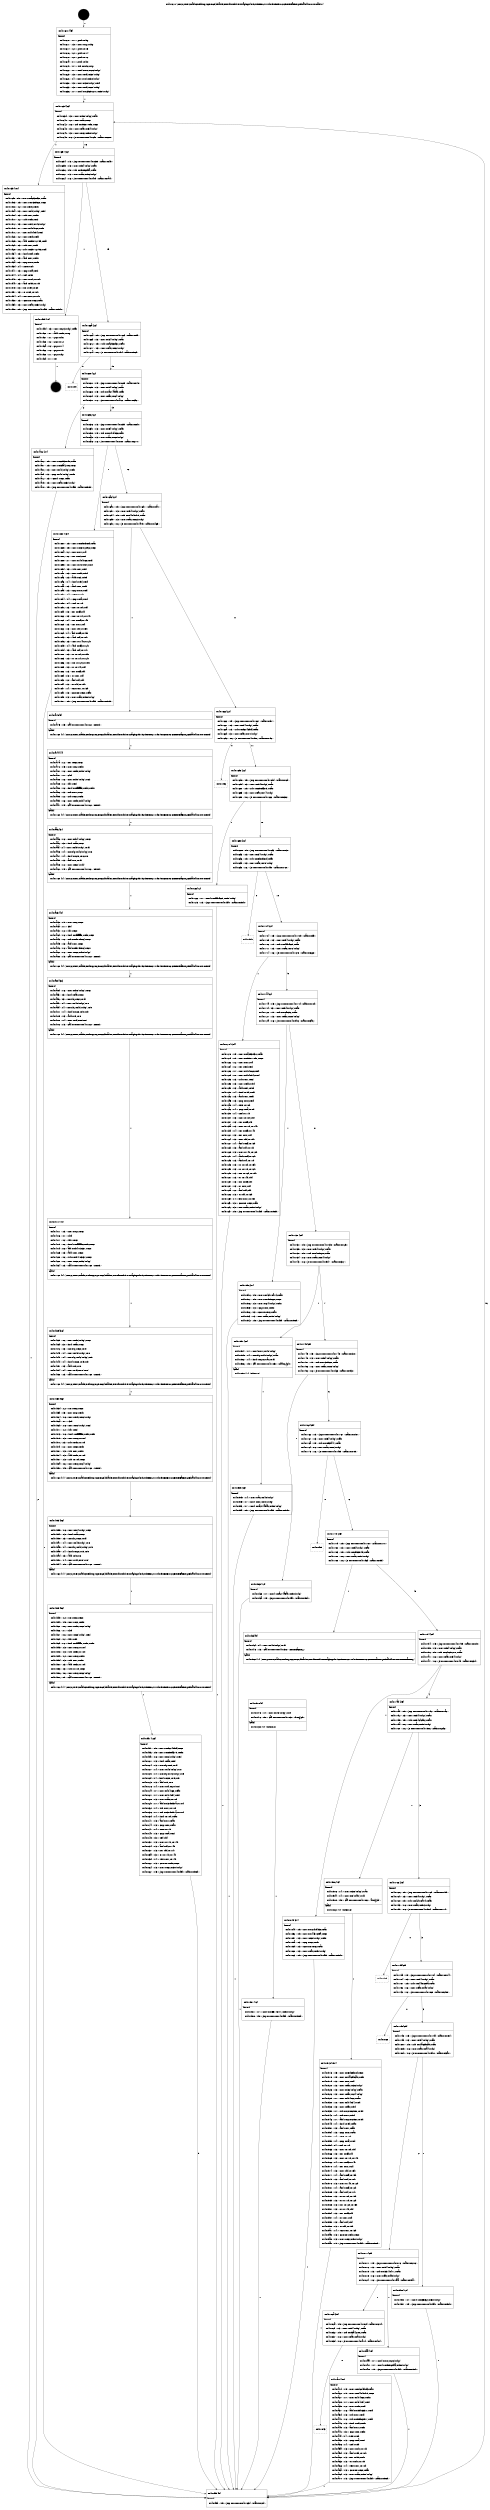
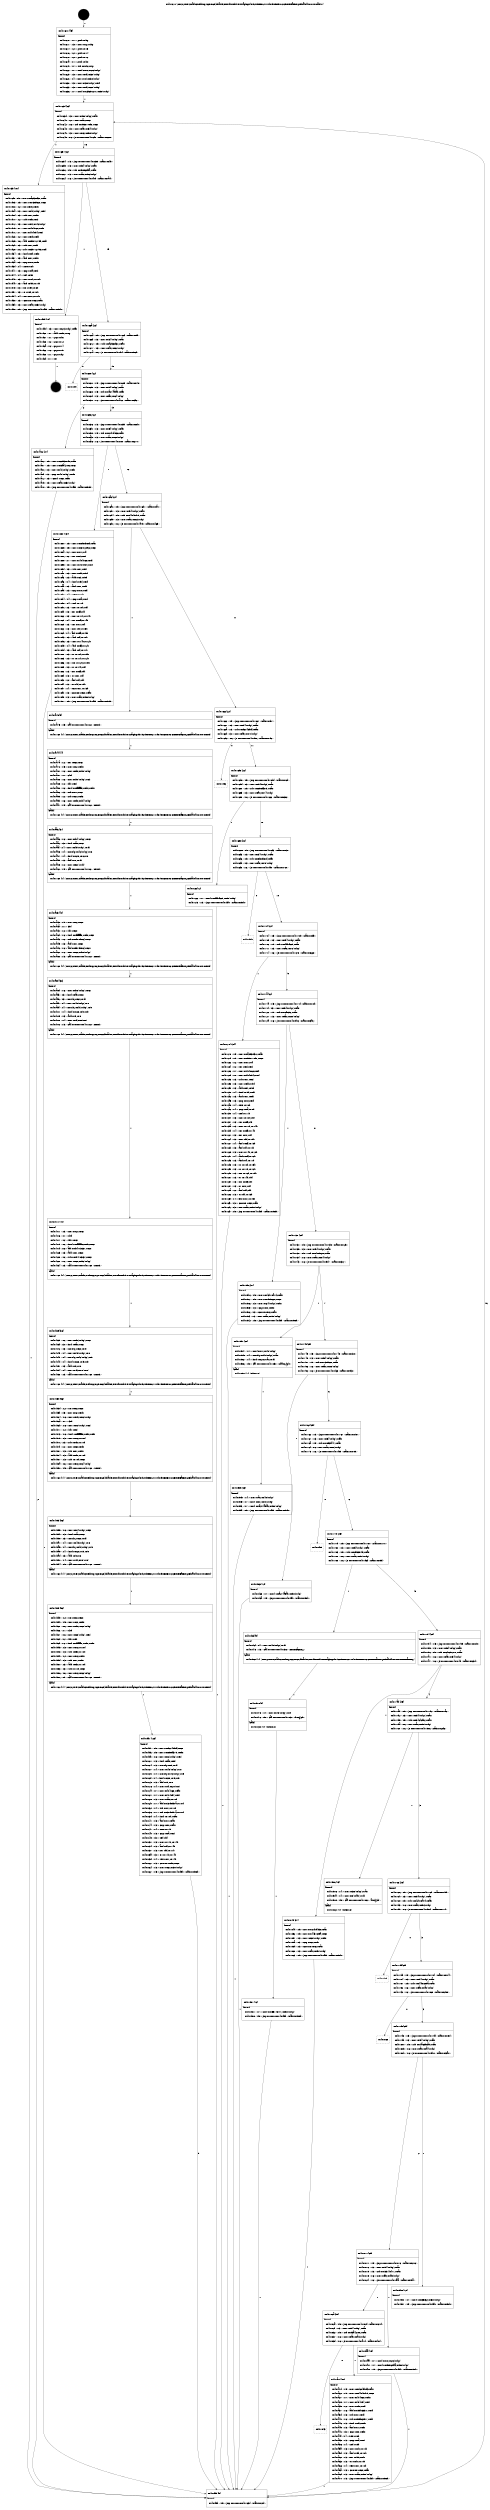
none -> (304, 1681)
(350, 2153) -> none
none -> (353, 2360)
(421, 2467) -> none
